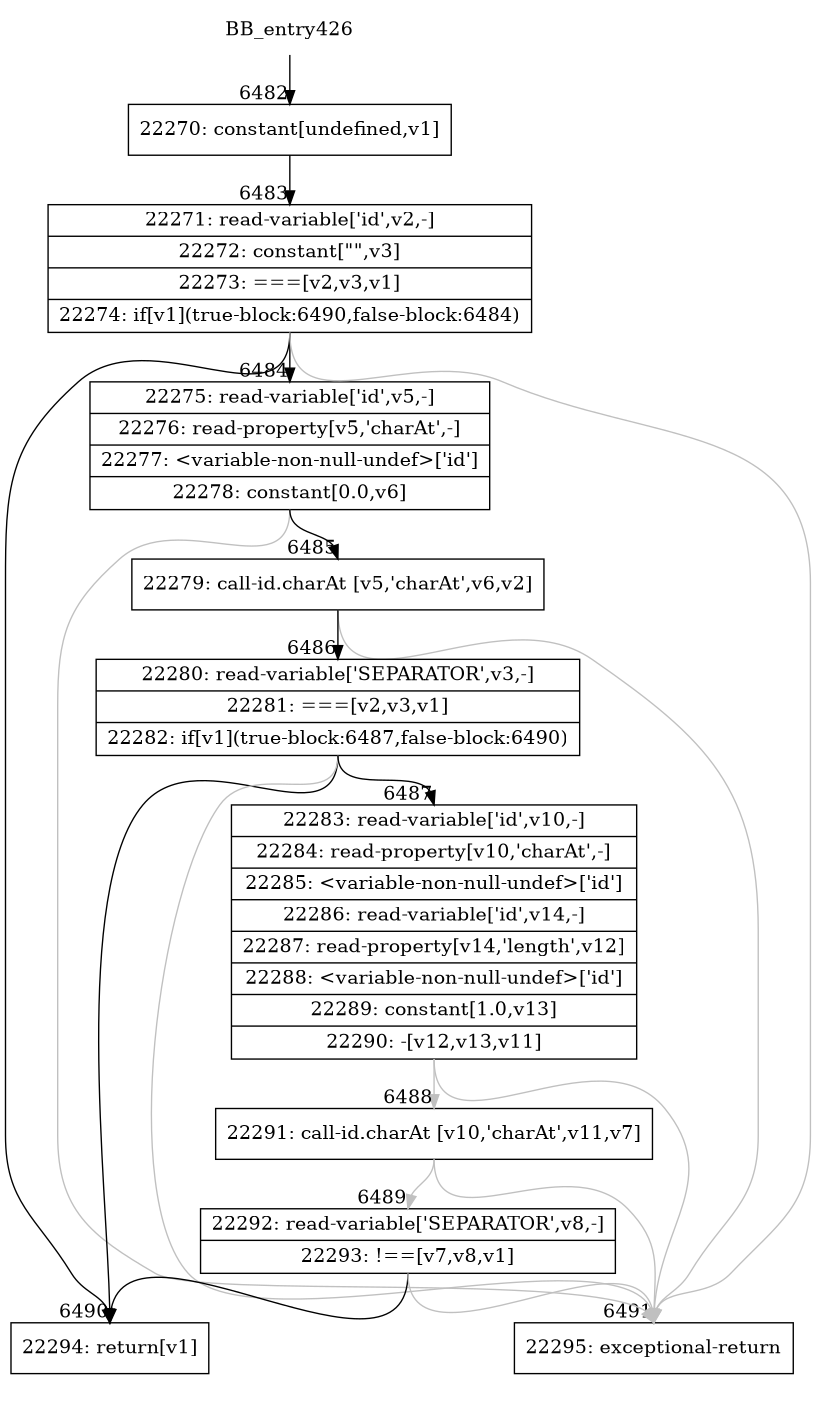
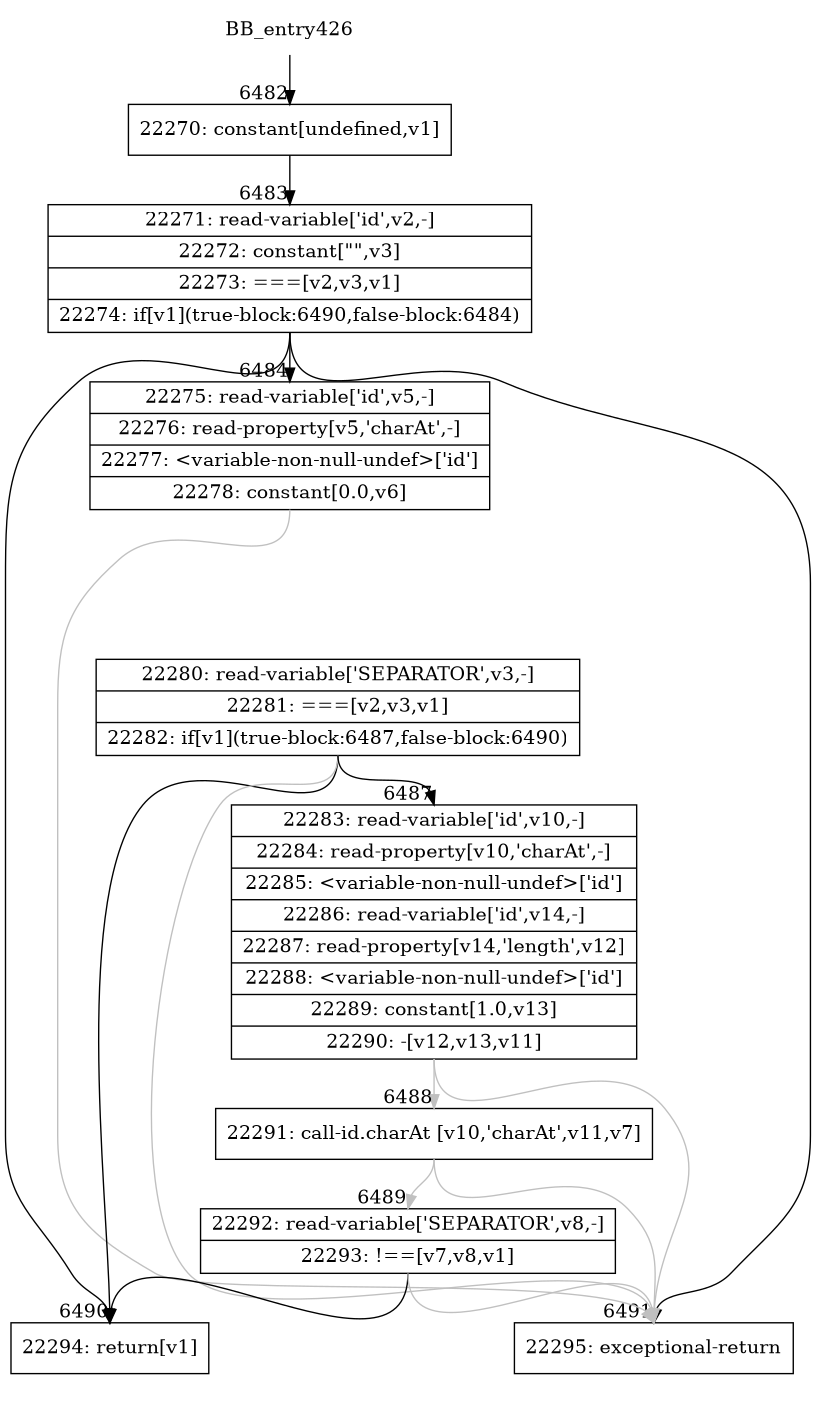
(338, 584) -> none
(810, 661) -> (810, 661)
